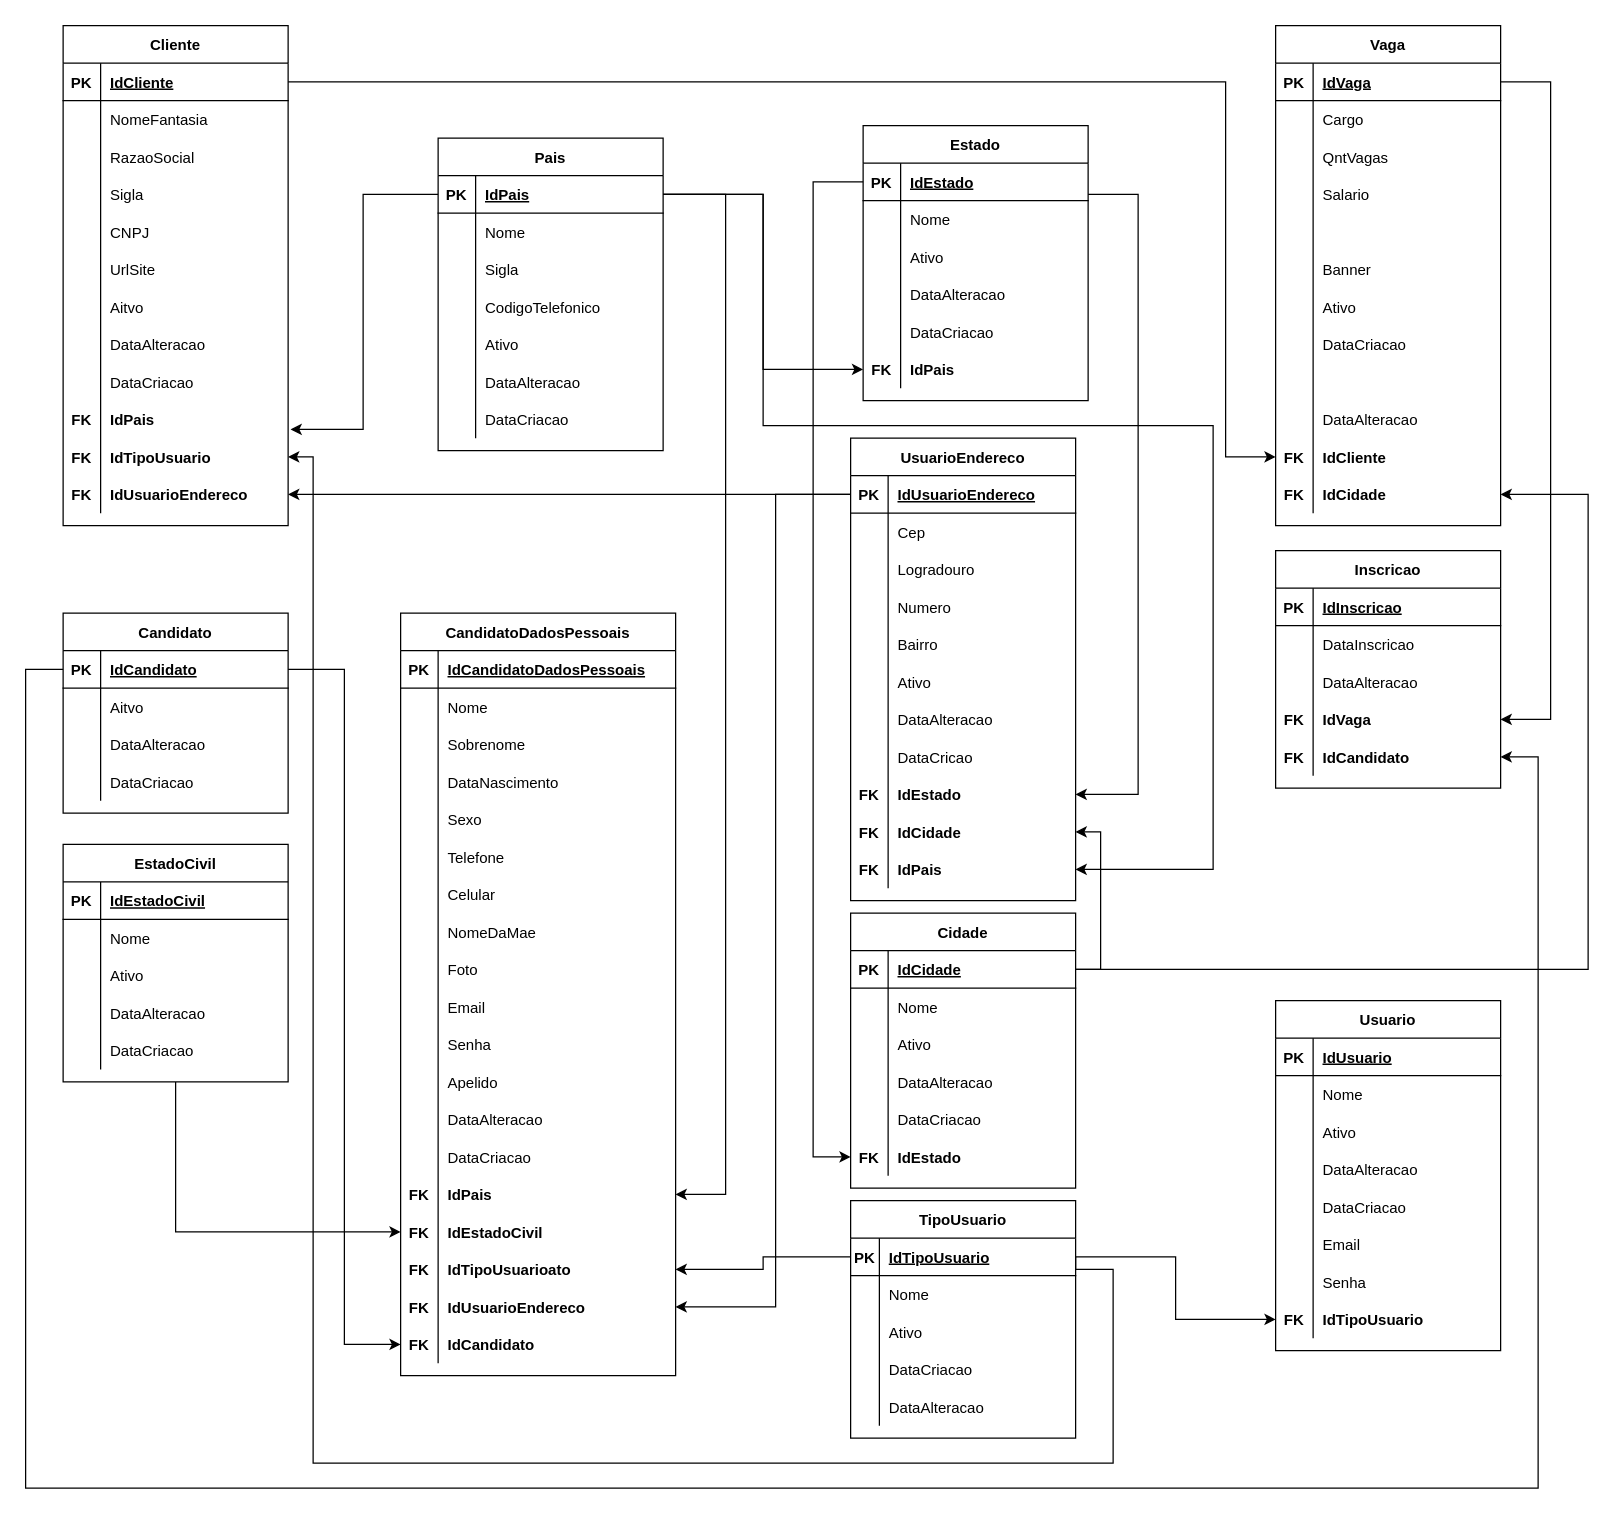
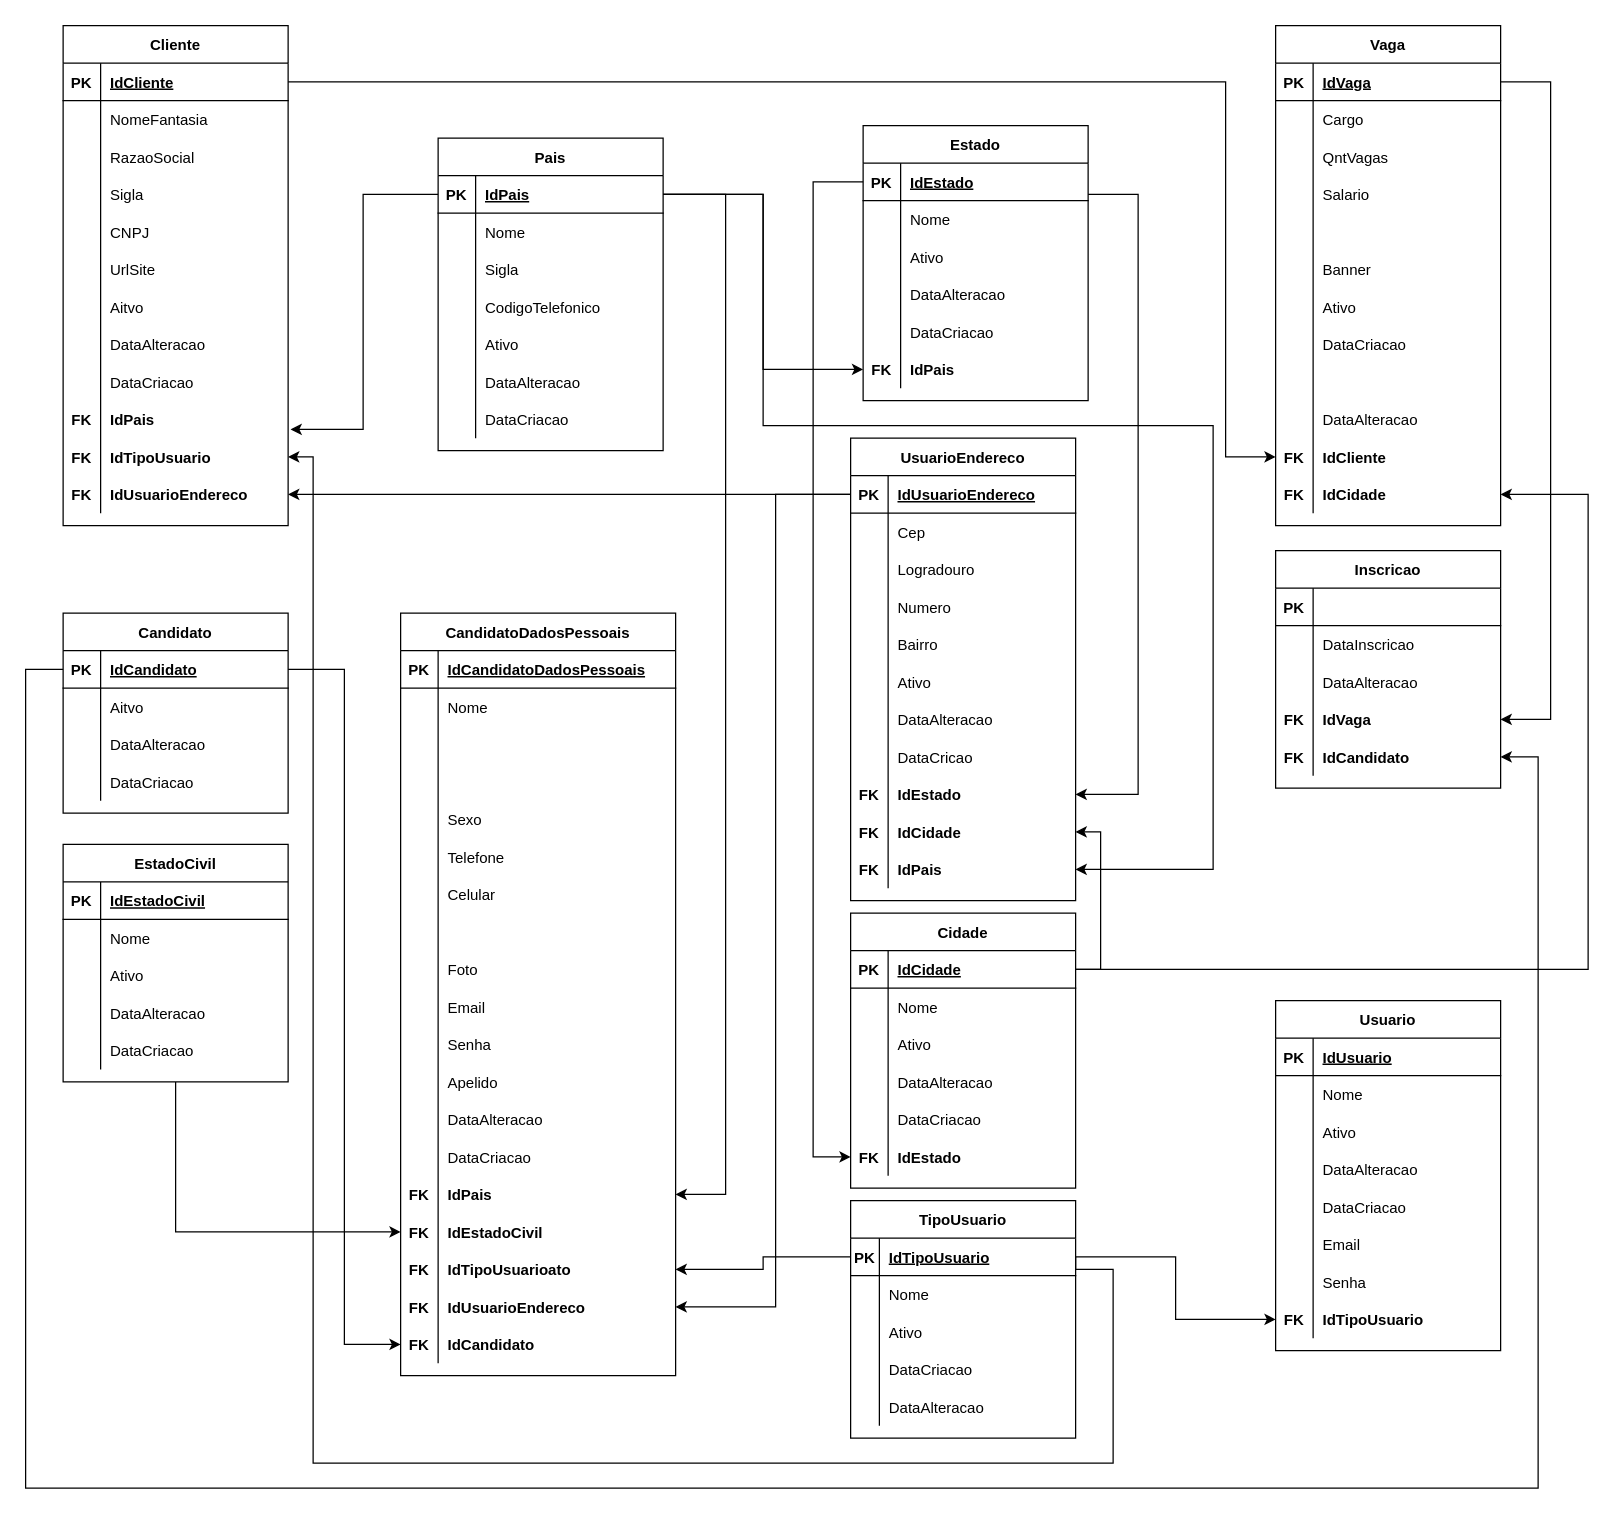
(1407, 607) -> none
(557, 744) -> none
(557, 782) -> none
(557, 932) -> none
